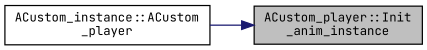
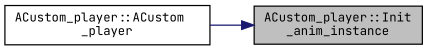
(107, 25) -> (107, 25)
